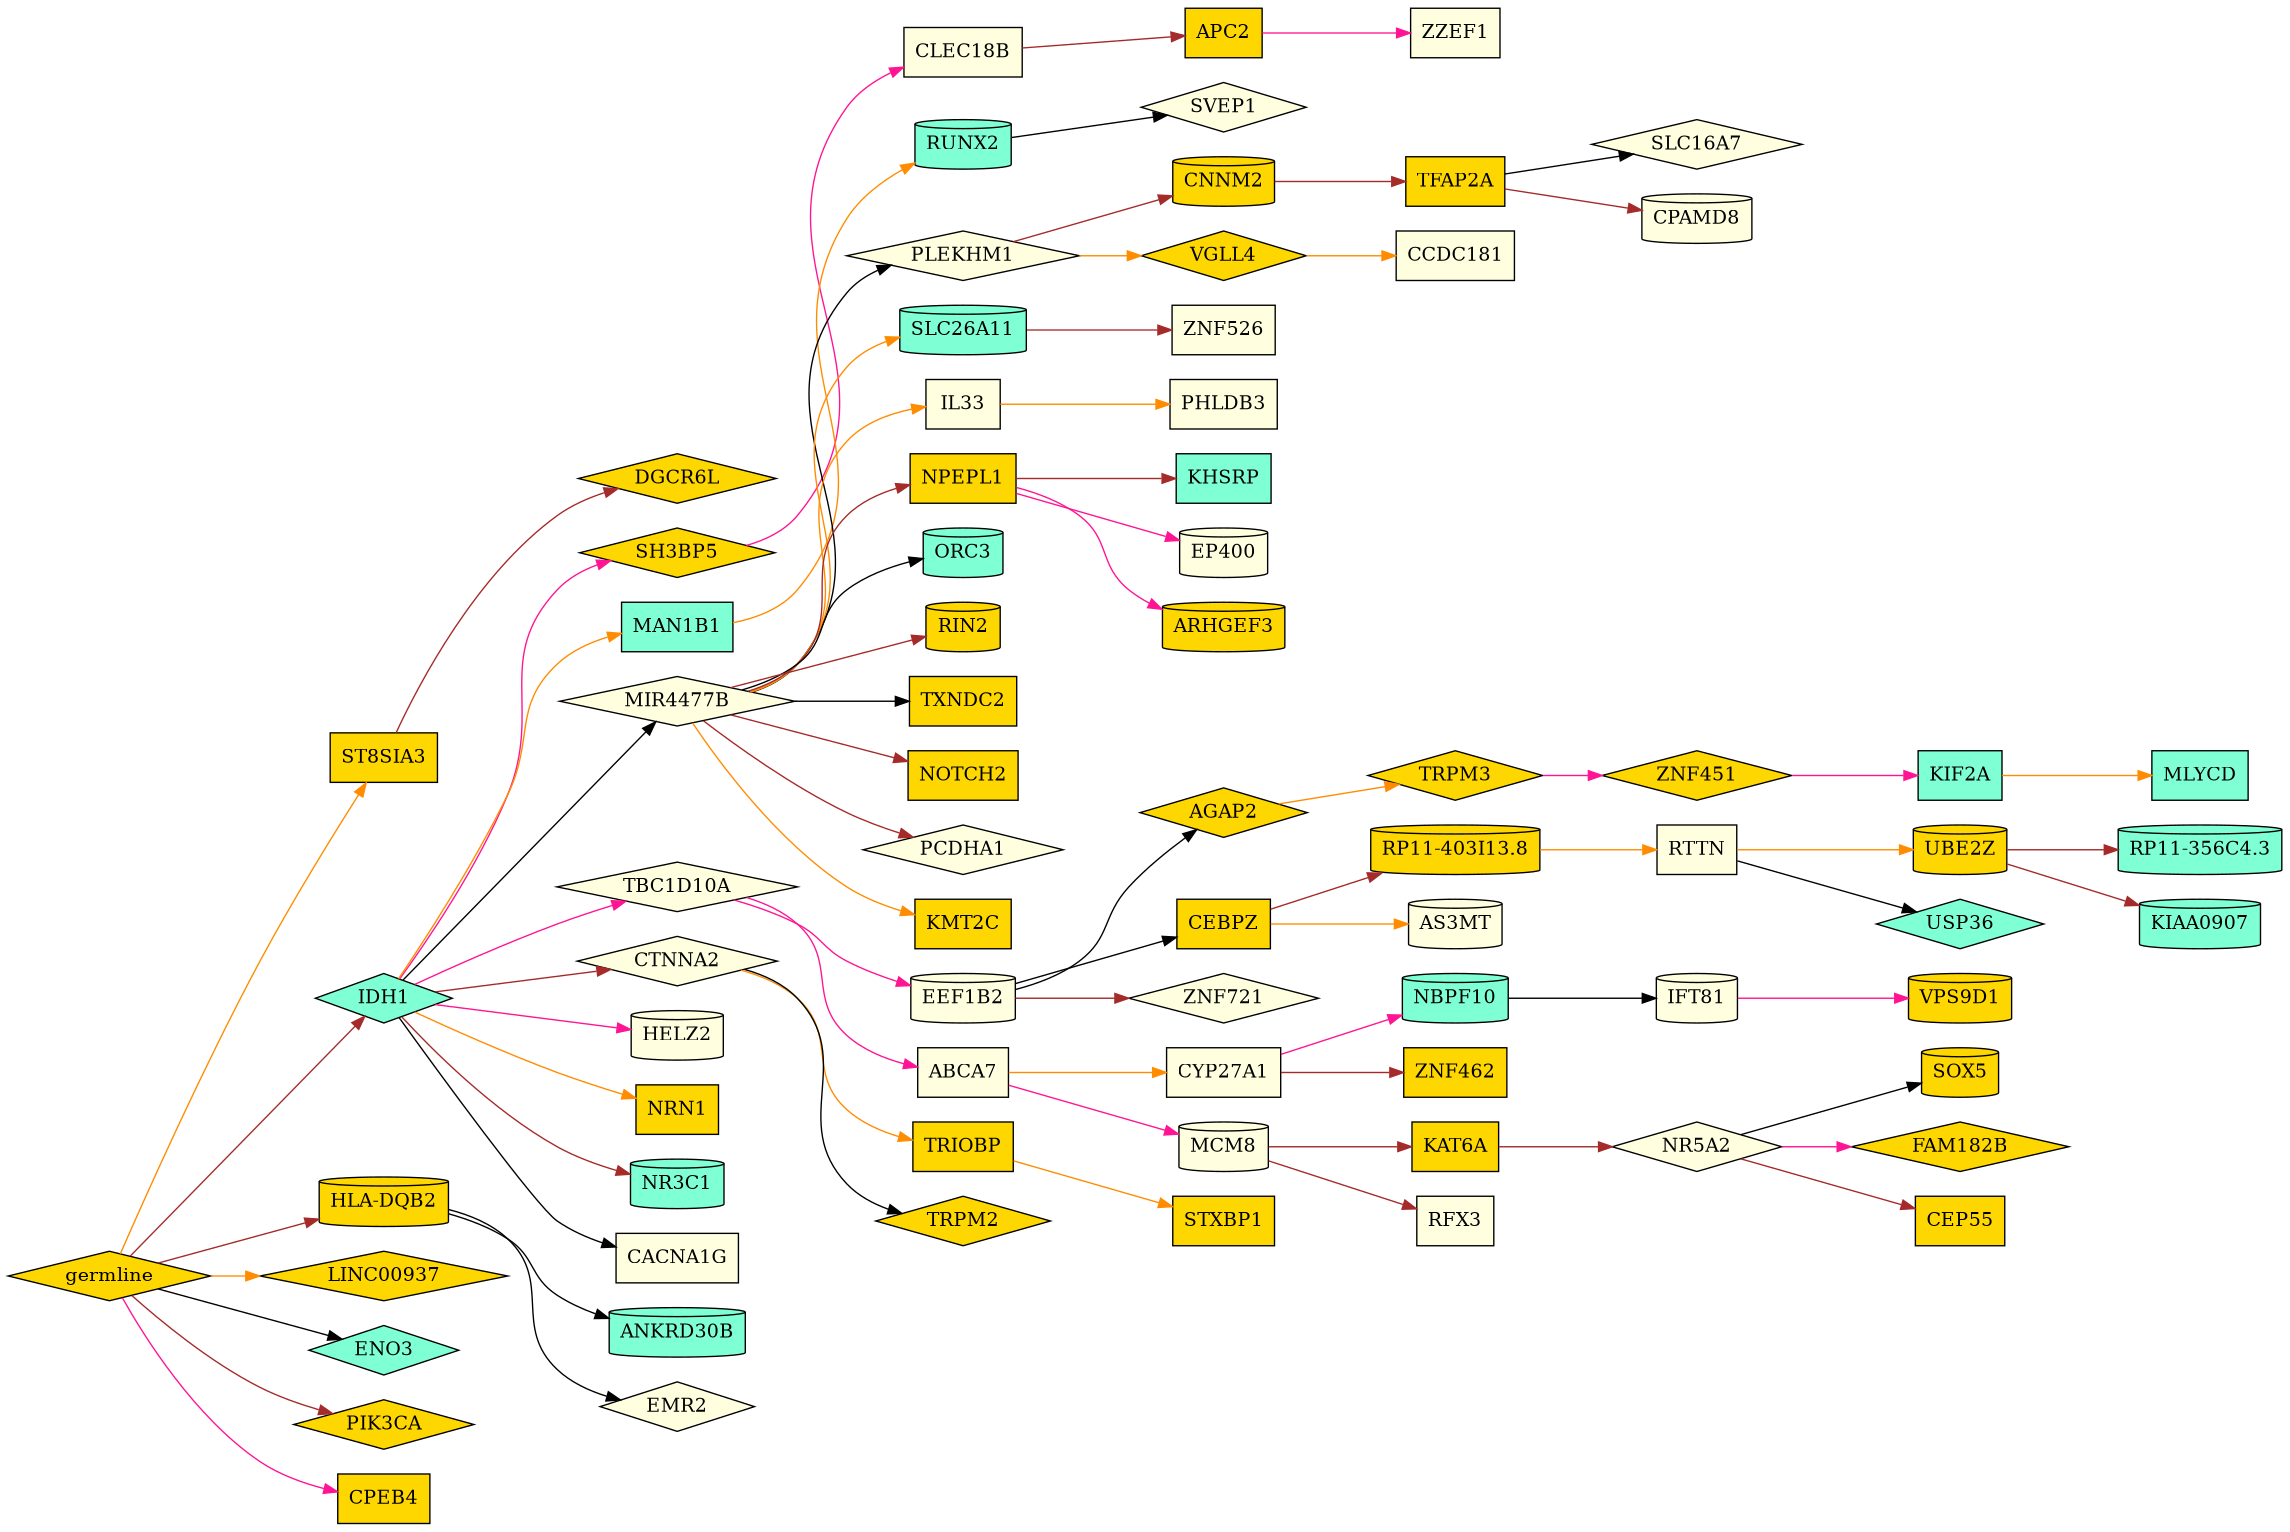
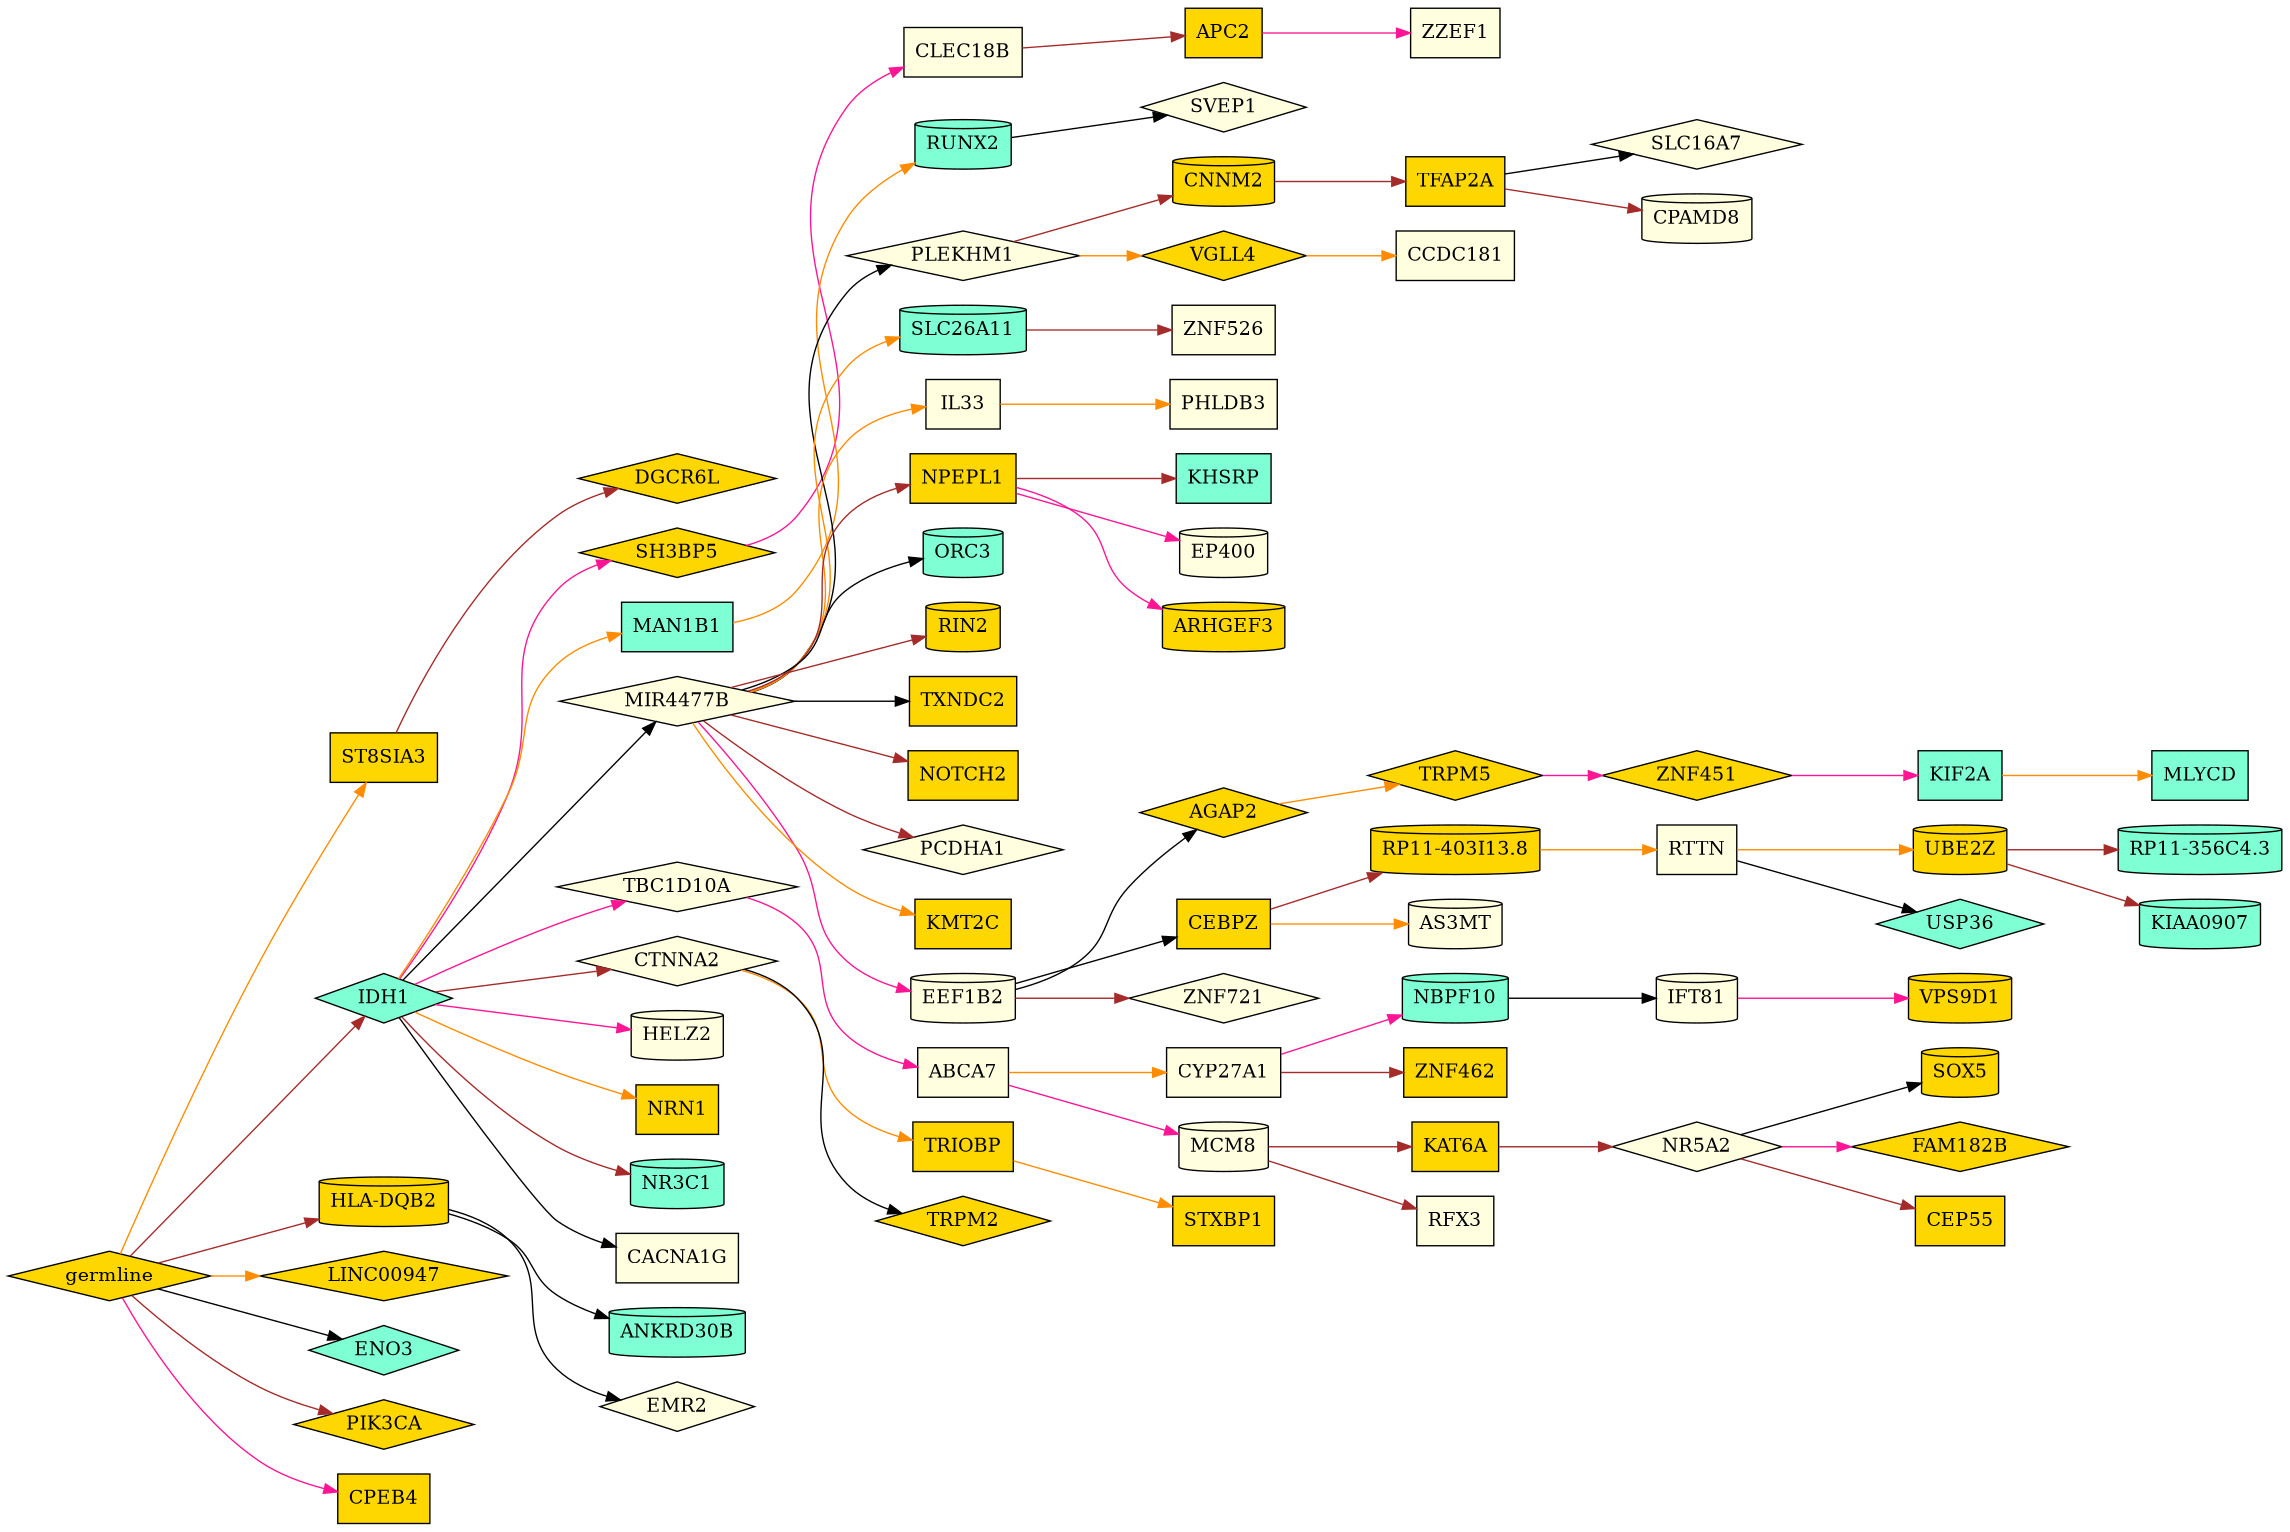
(1455, 776) -> (1455, 776)
(821, 941) -> (809, 874)
(384, 1276) -> (384, 1276)
